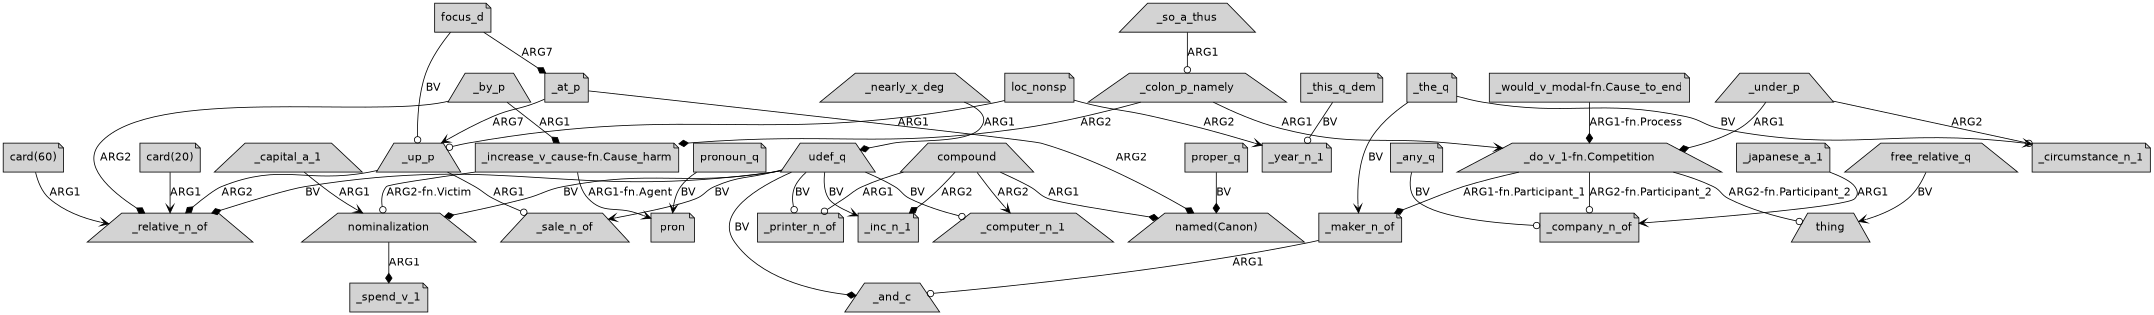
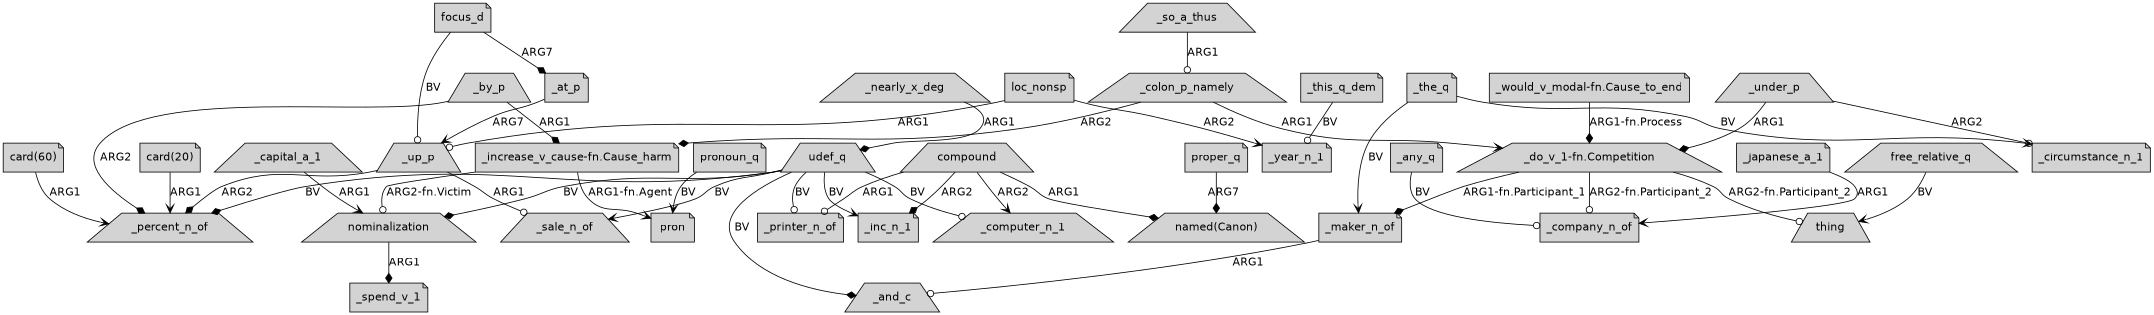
(894, 125) -> none
(1224, 193) -> (1224, 193)
(170, 228) -> (170, 228)
